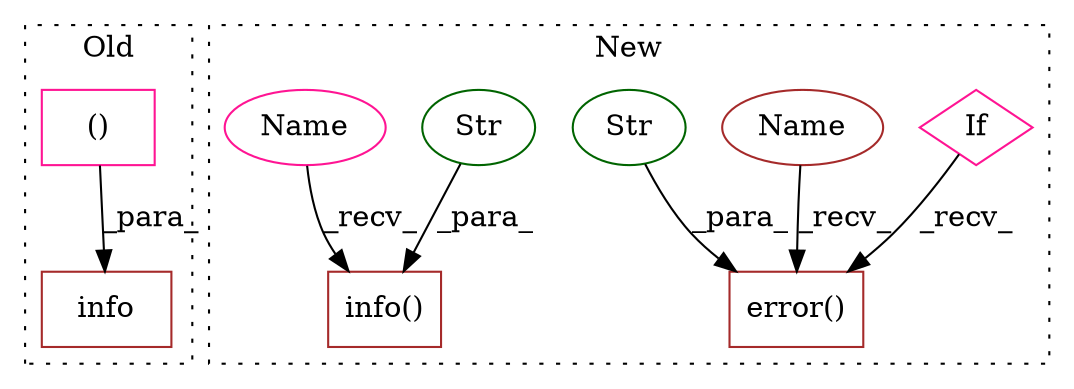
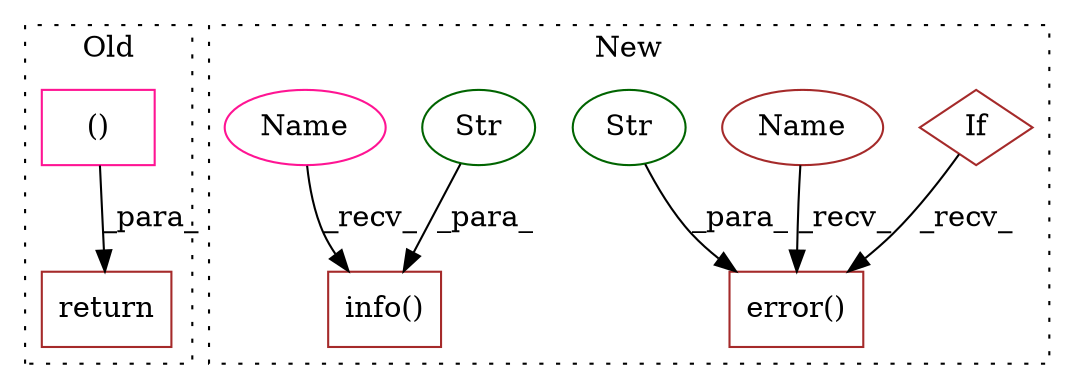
(976, 128) -> (976, 128)
(107, 309) -> (107, 309)
